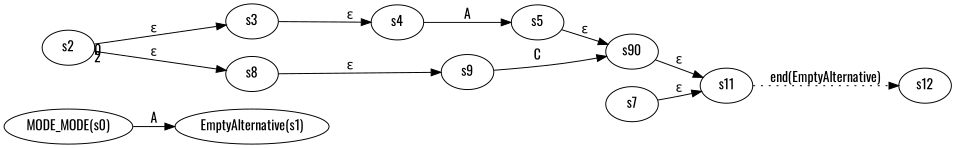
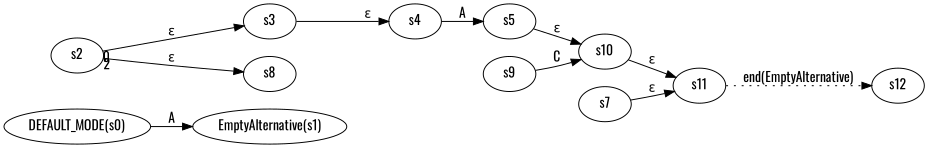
(632, 52) -> (605, 52)
(355, 73) -> none
(68, 127) -> (77, 127)
